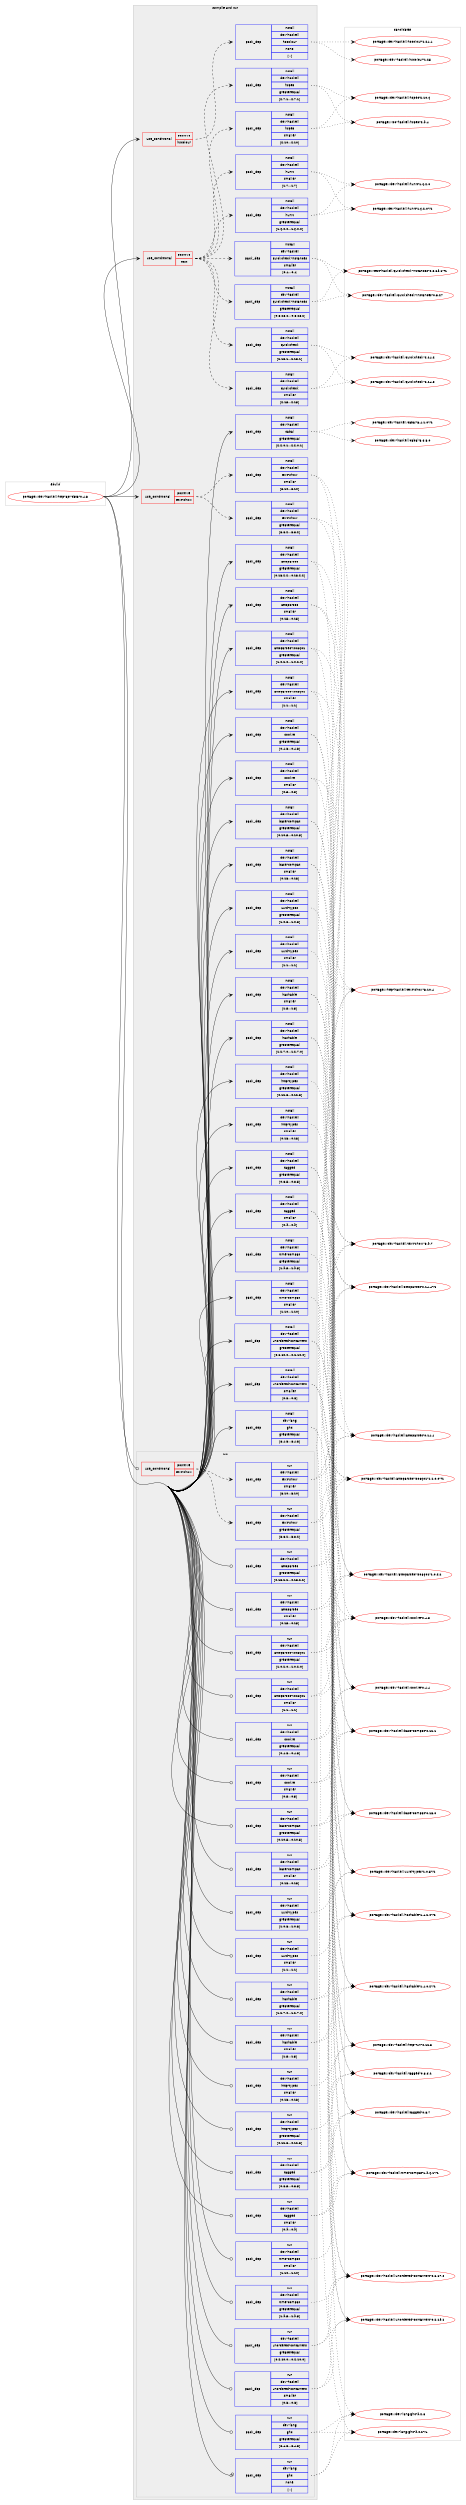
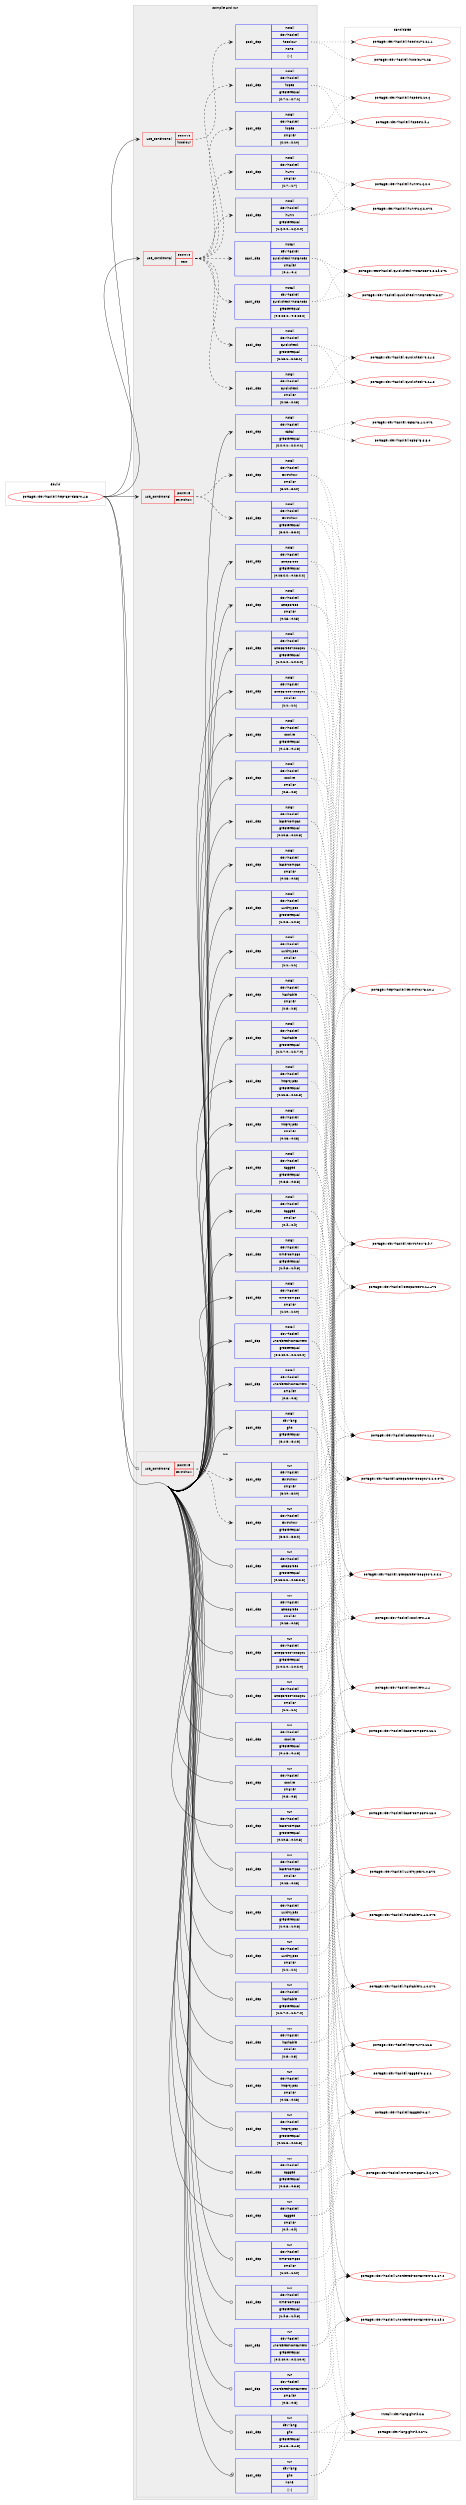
(403, 122) -> (403, 122)
(403, 2414) -> (403, 2414)
